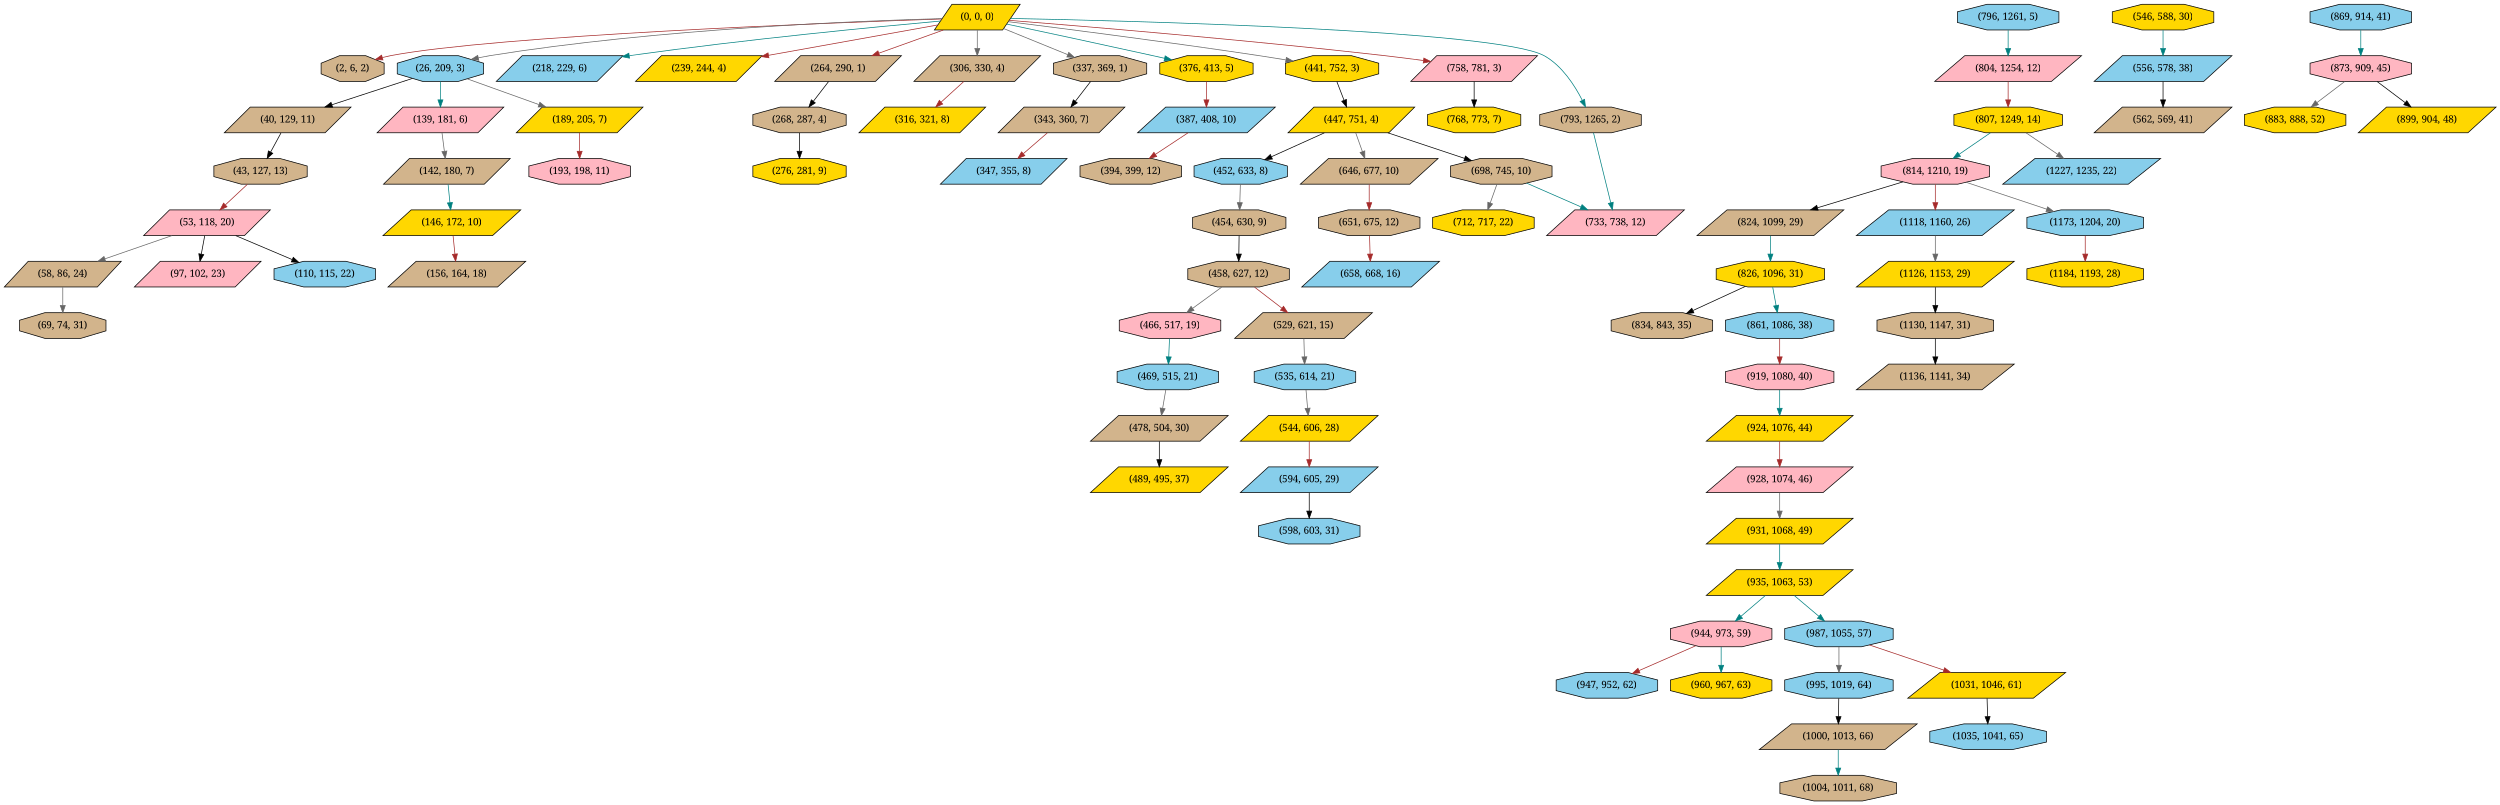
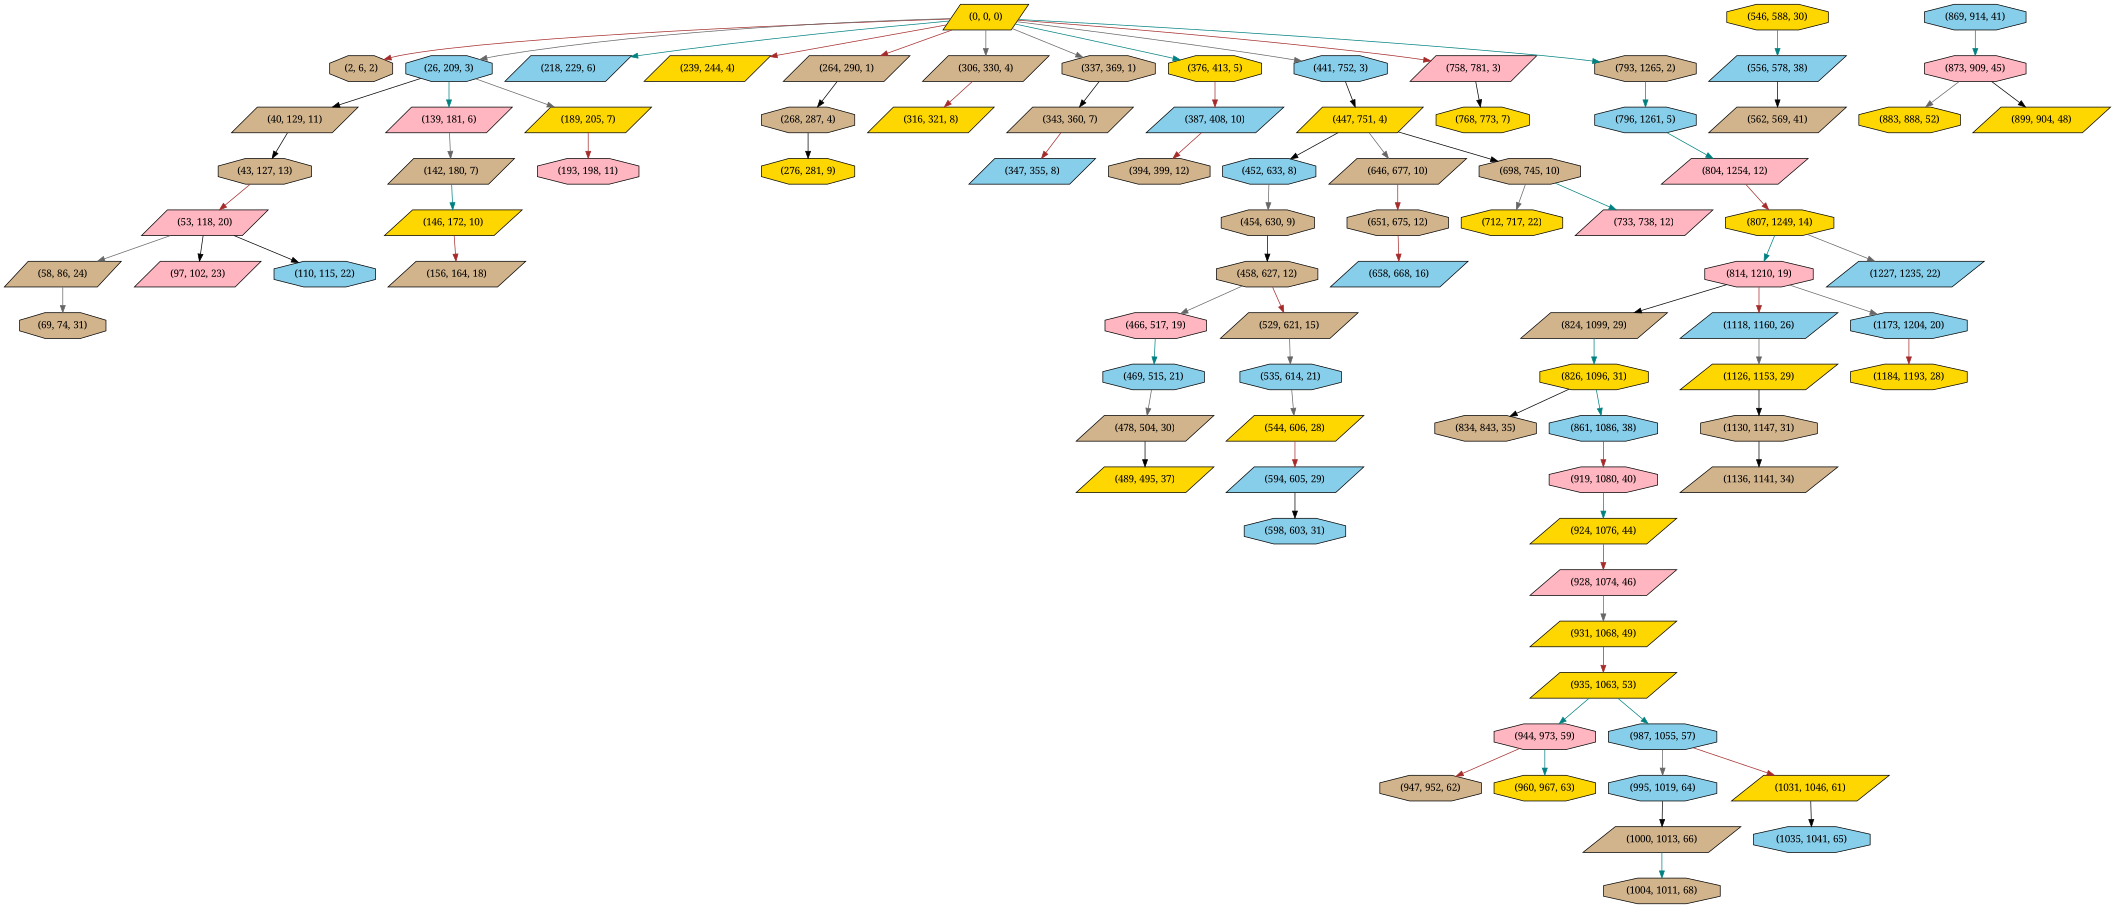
(1332, 69) -> (1341, 69)
(1602, 168) -> (1646, 91)
(1780, 553) -> (1603, 656)
(1607, 685) -> (1431, 788)
